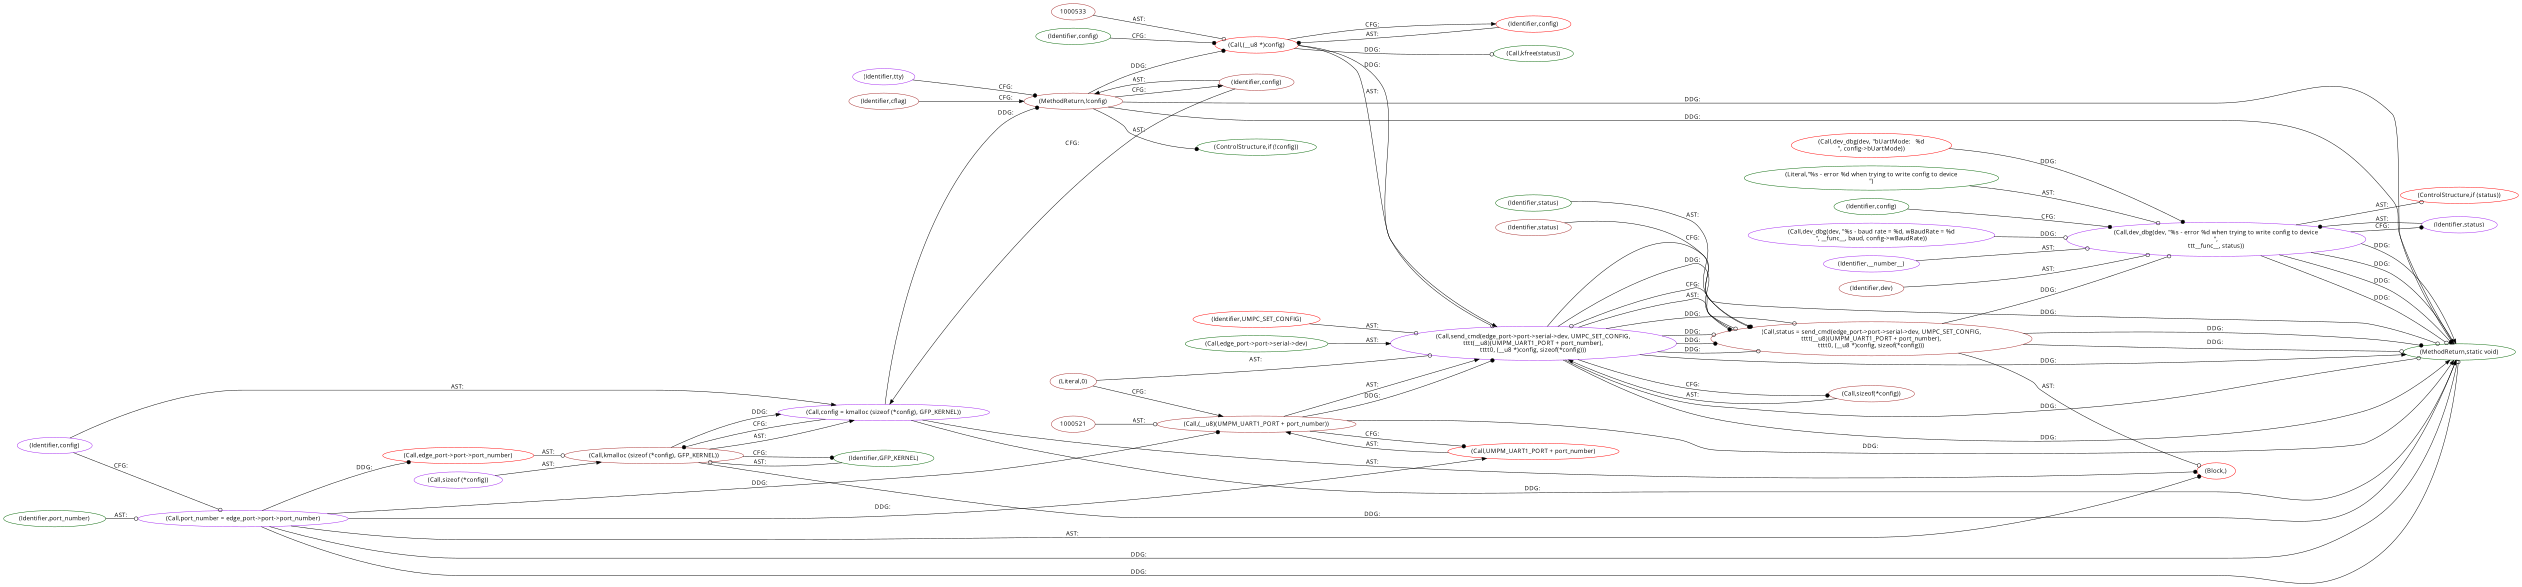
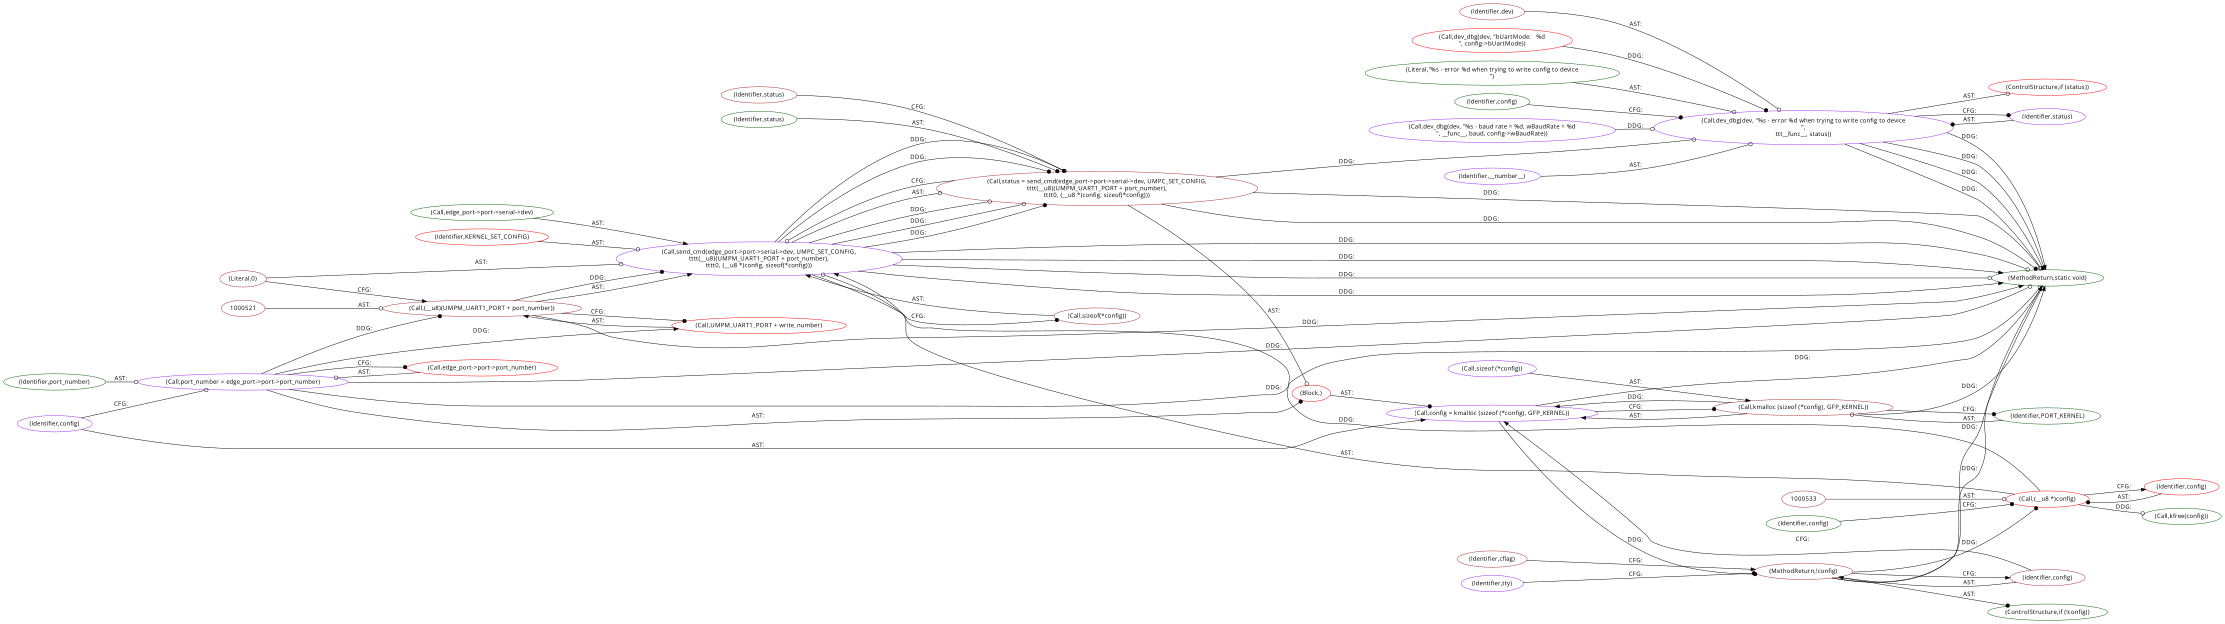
(1533, 54) -> (2182, 516)
(1257, 319) -> (482, 237)
(1533, 451) -> (759, 326)
(547, 456) -> (379, 375)
(884, 458) -> (2048, 416)
(365, 468) -> (365, 363)
(1557, 474) -> (1379, 401)
